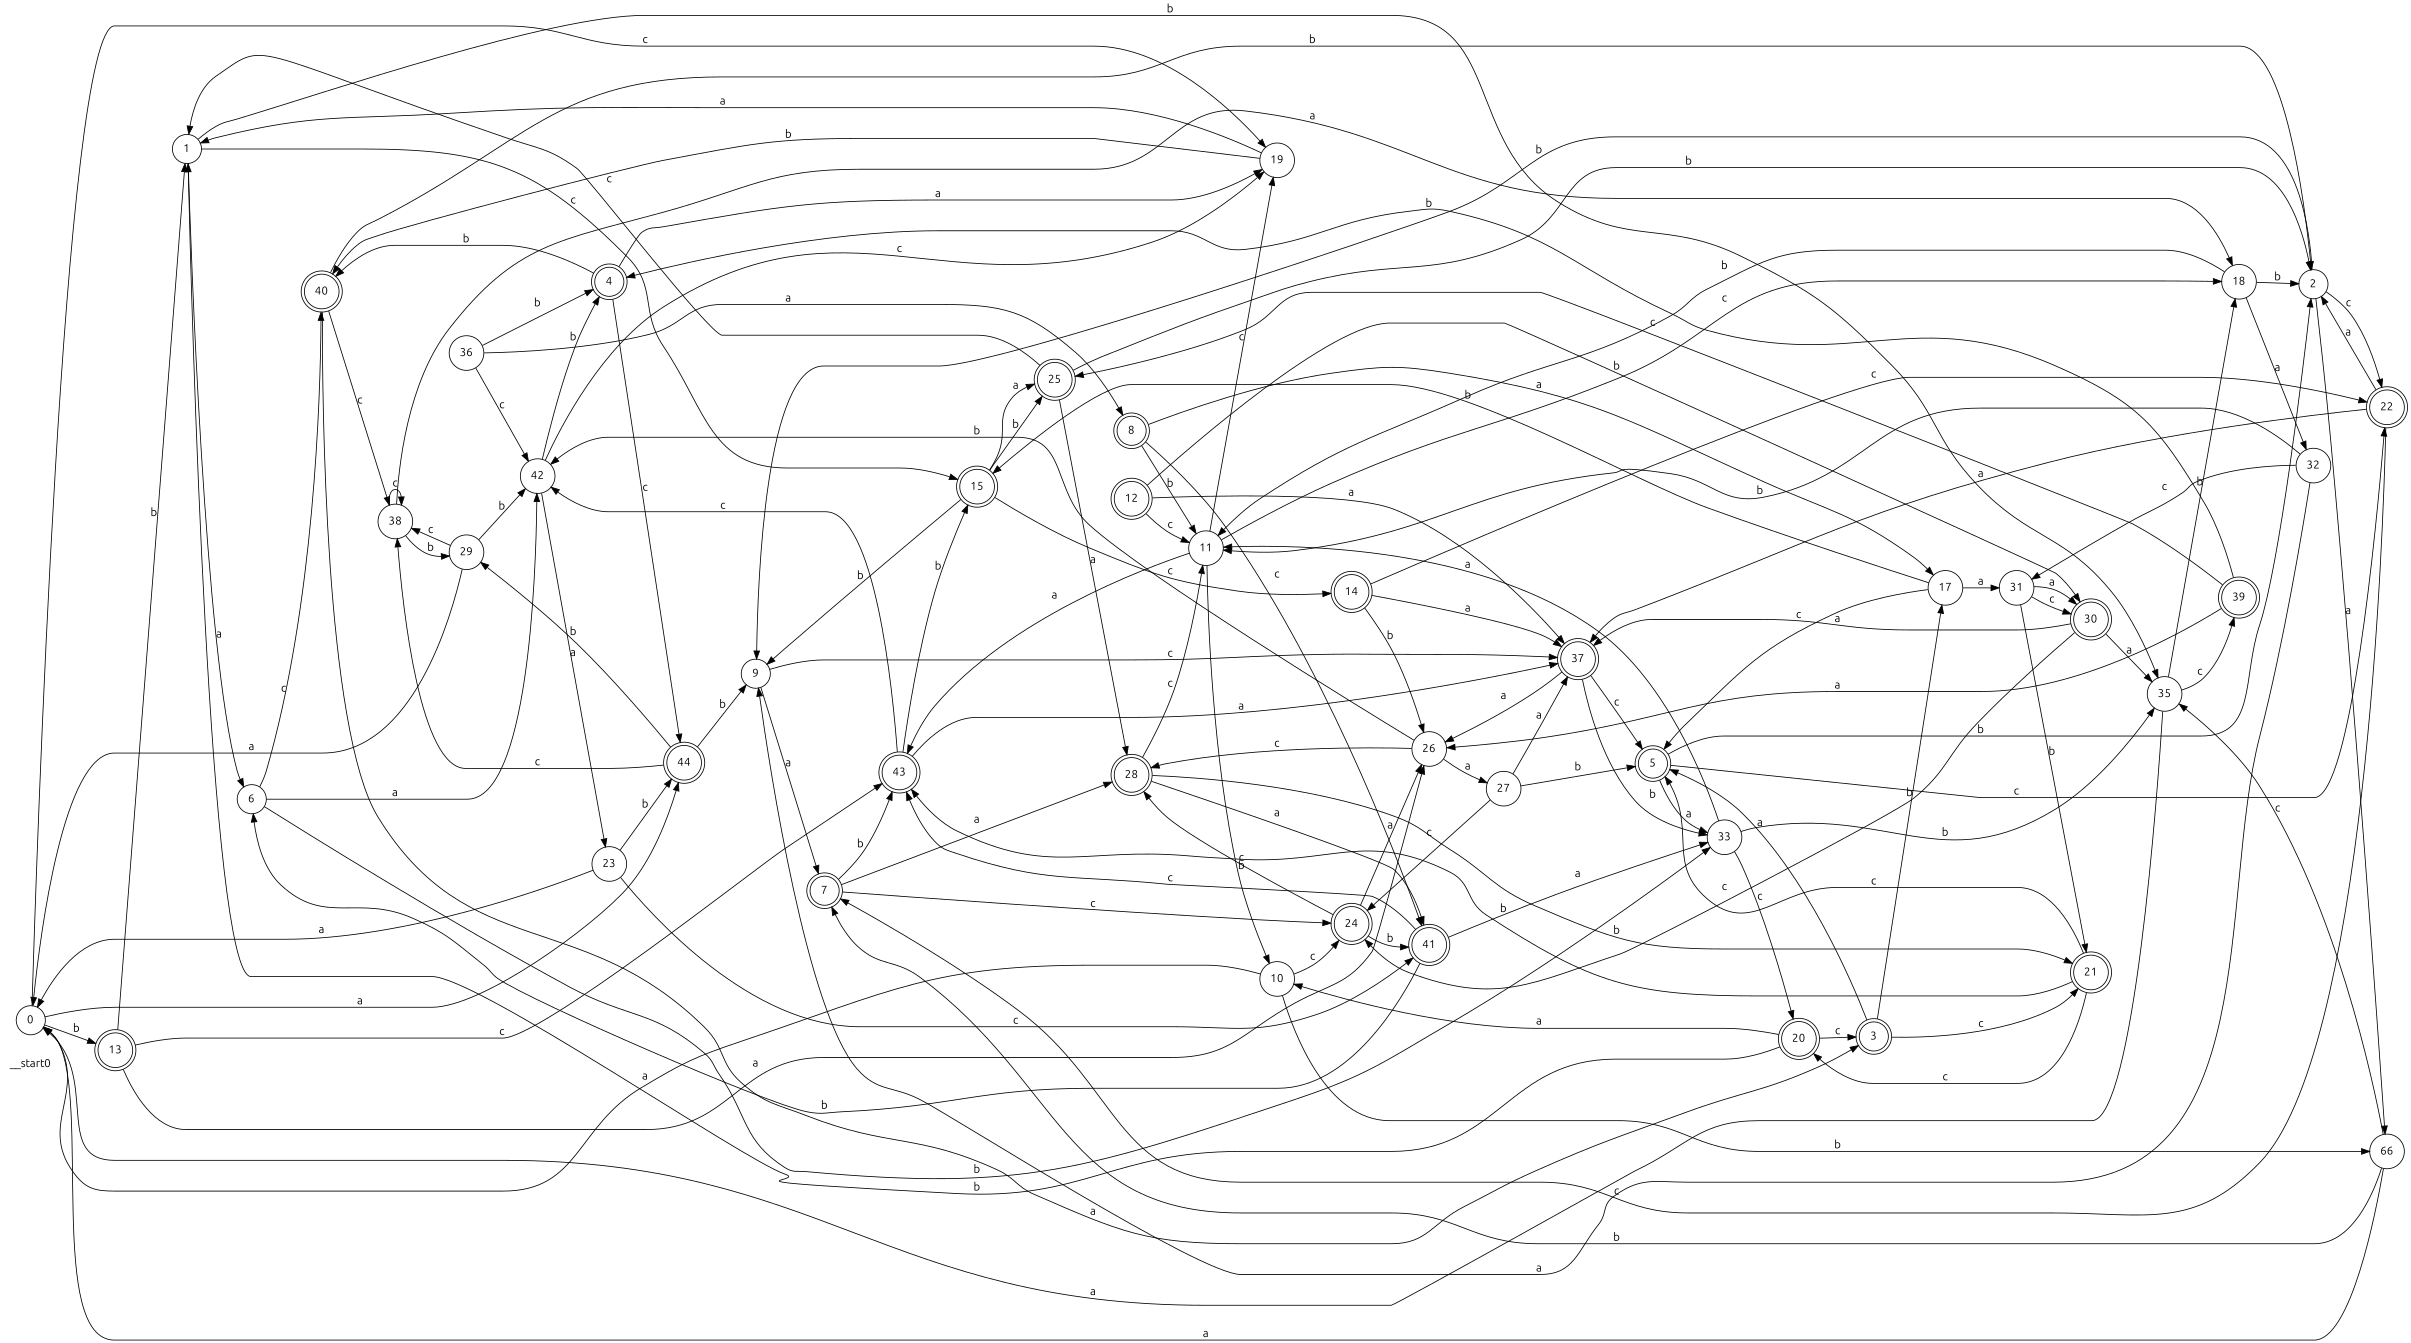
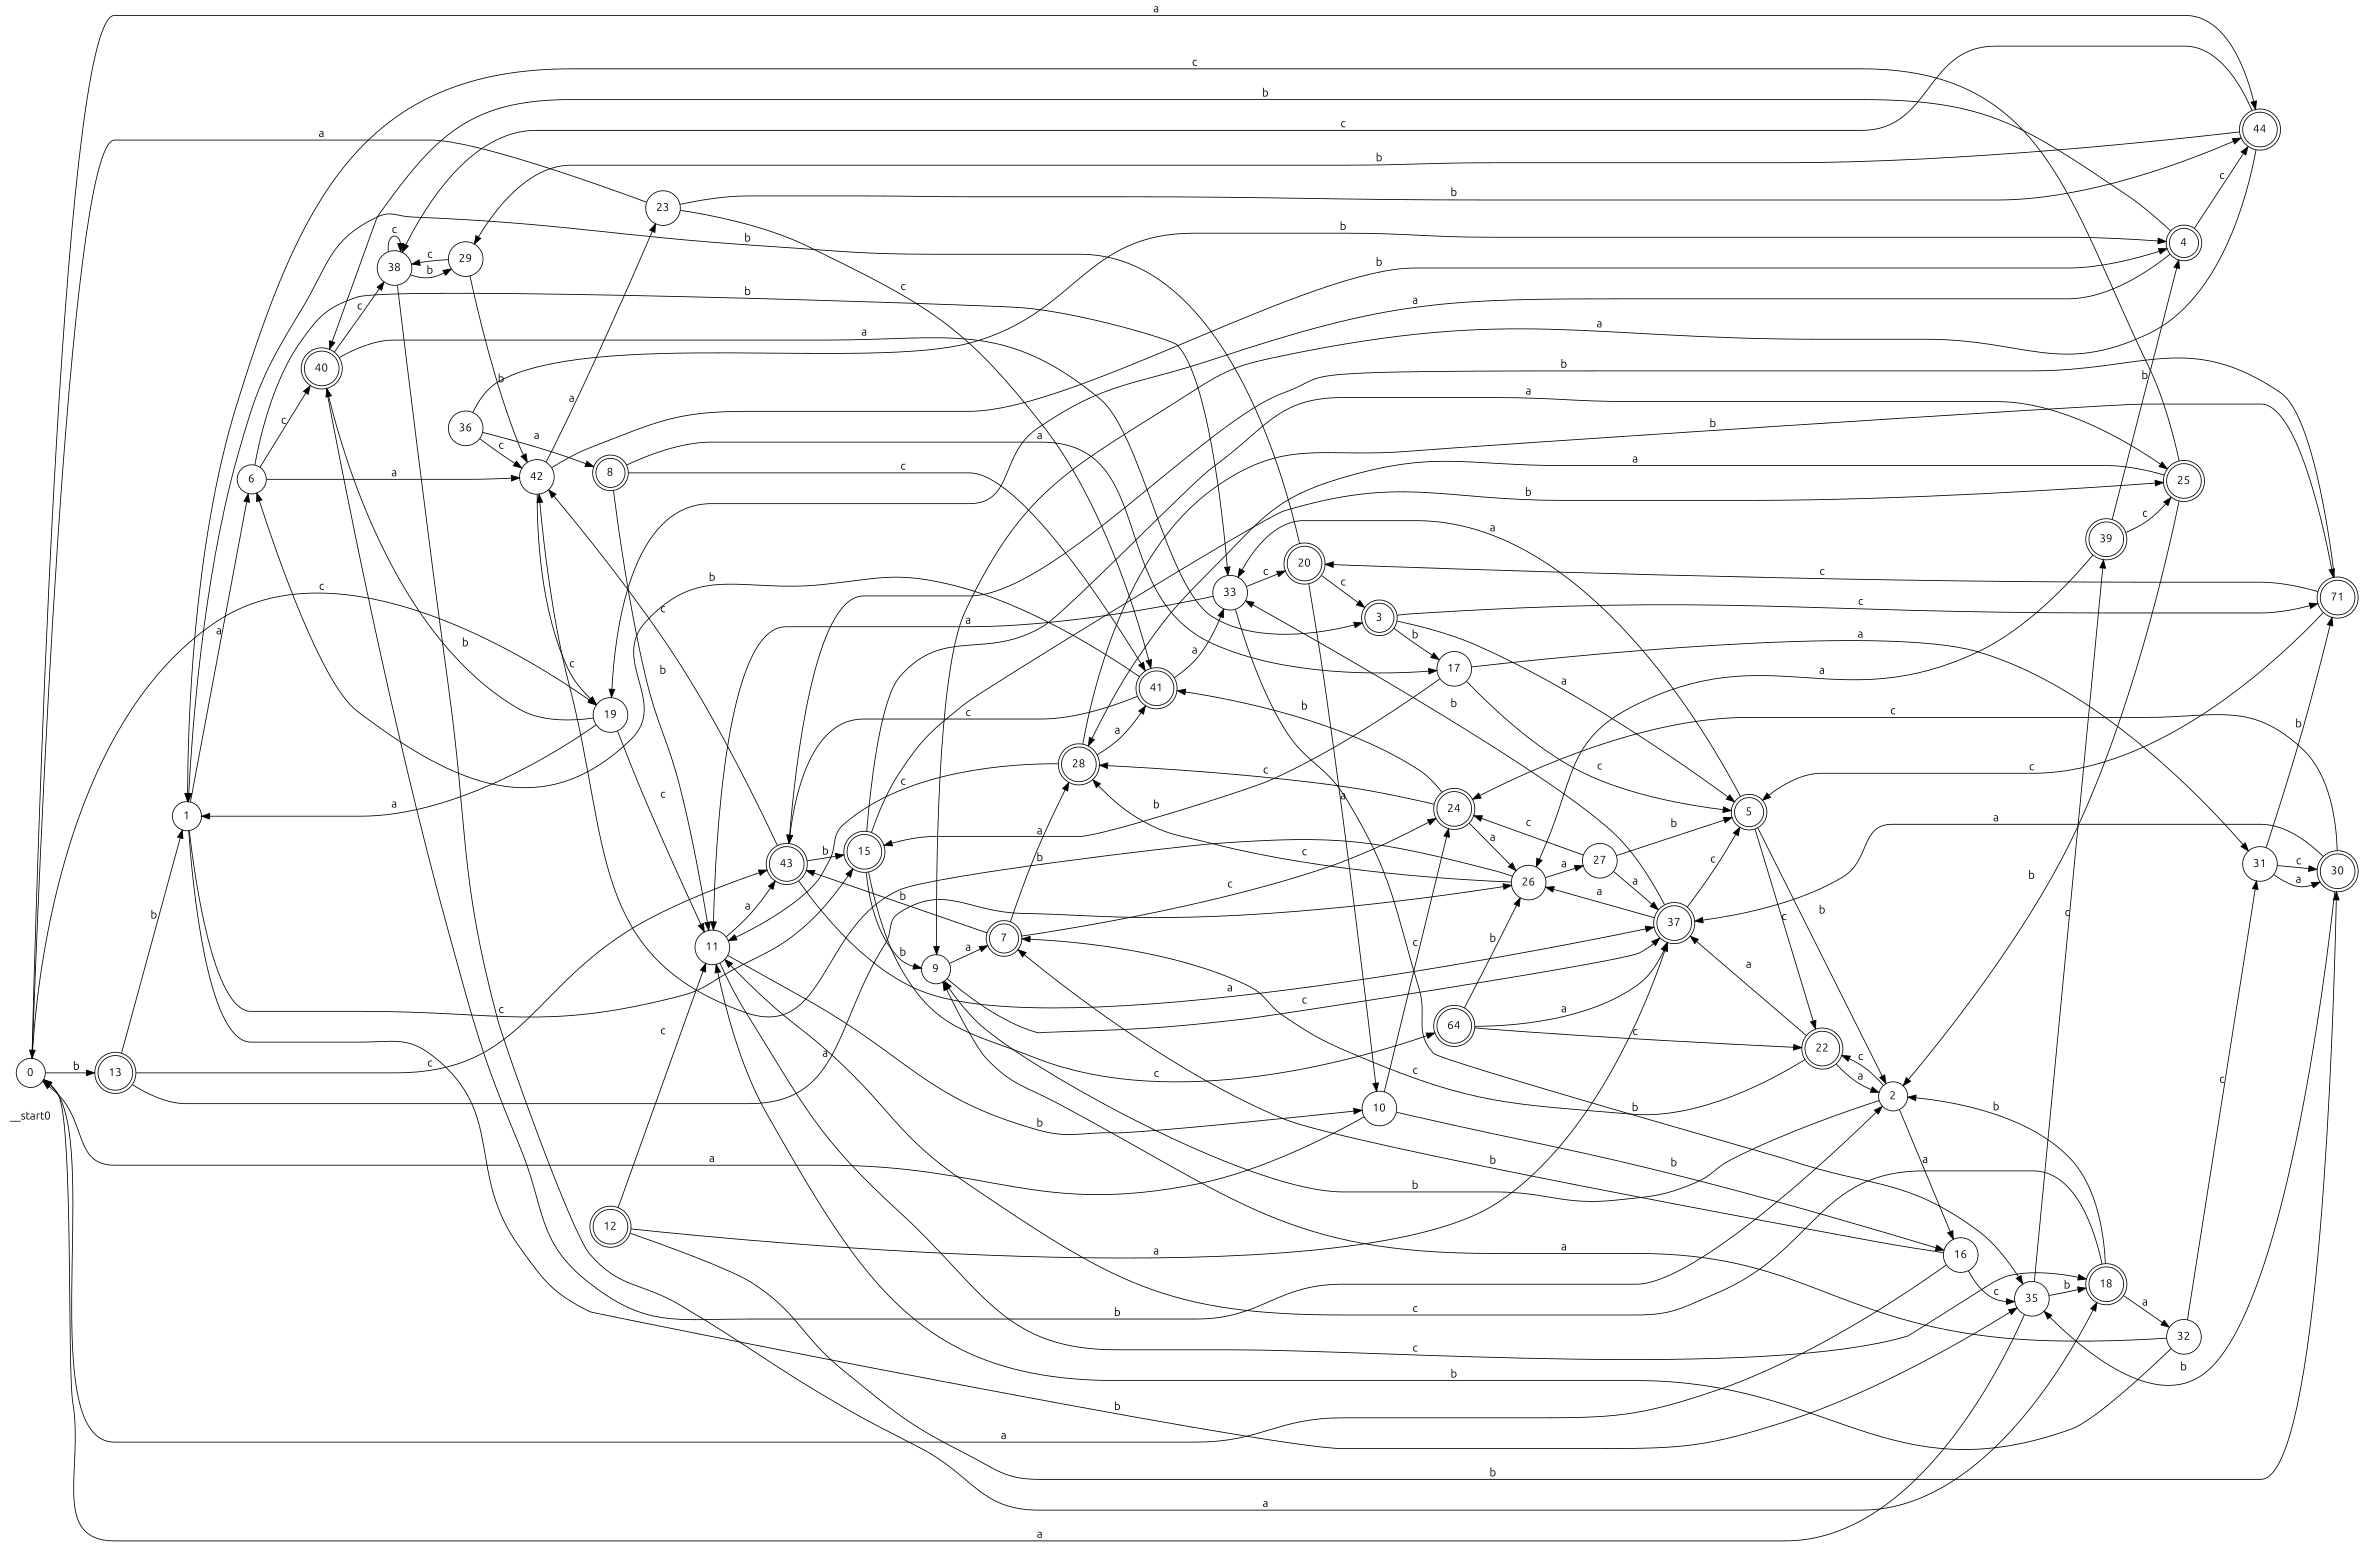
(1725, 266) -> (1415, 1309)
(2239, 282) -> (2106, 1284)
(1241, 358) -> (658, 828)
(1352, 592) -> (1454, 1026)
(2129, 651) -> (2184, 1367)
(723, 705) -> (1600, 324)
(227, 753) -> none
(2091, 972) -> (2338, 598)
(2387, 1151) -> (1961, 1255)
